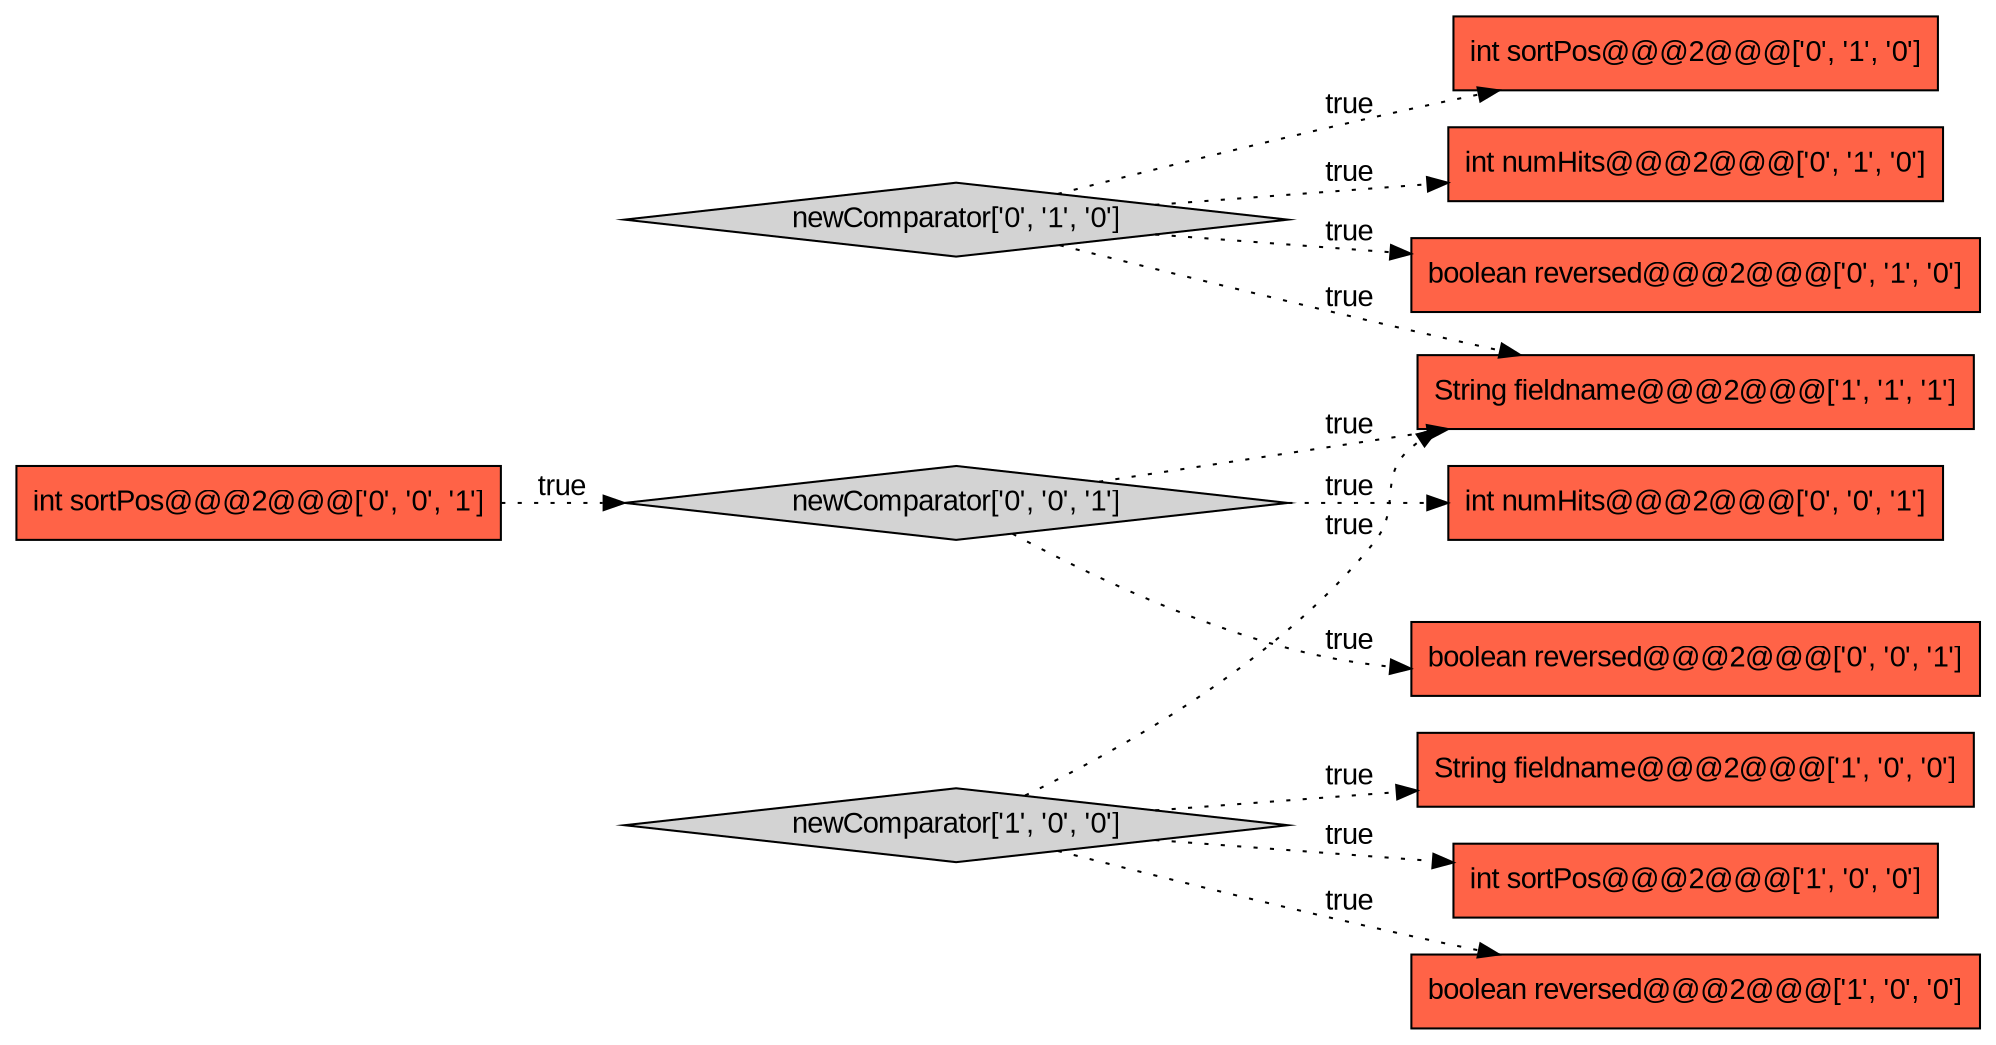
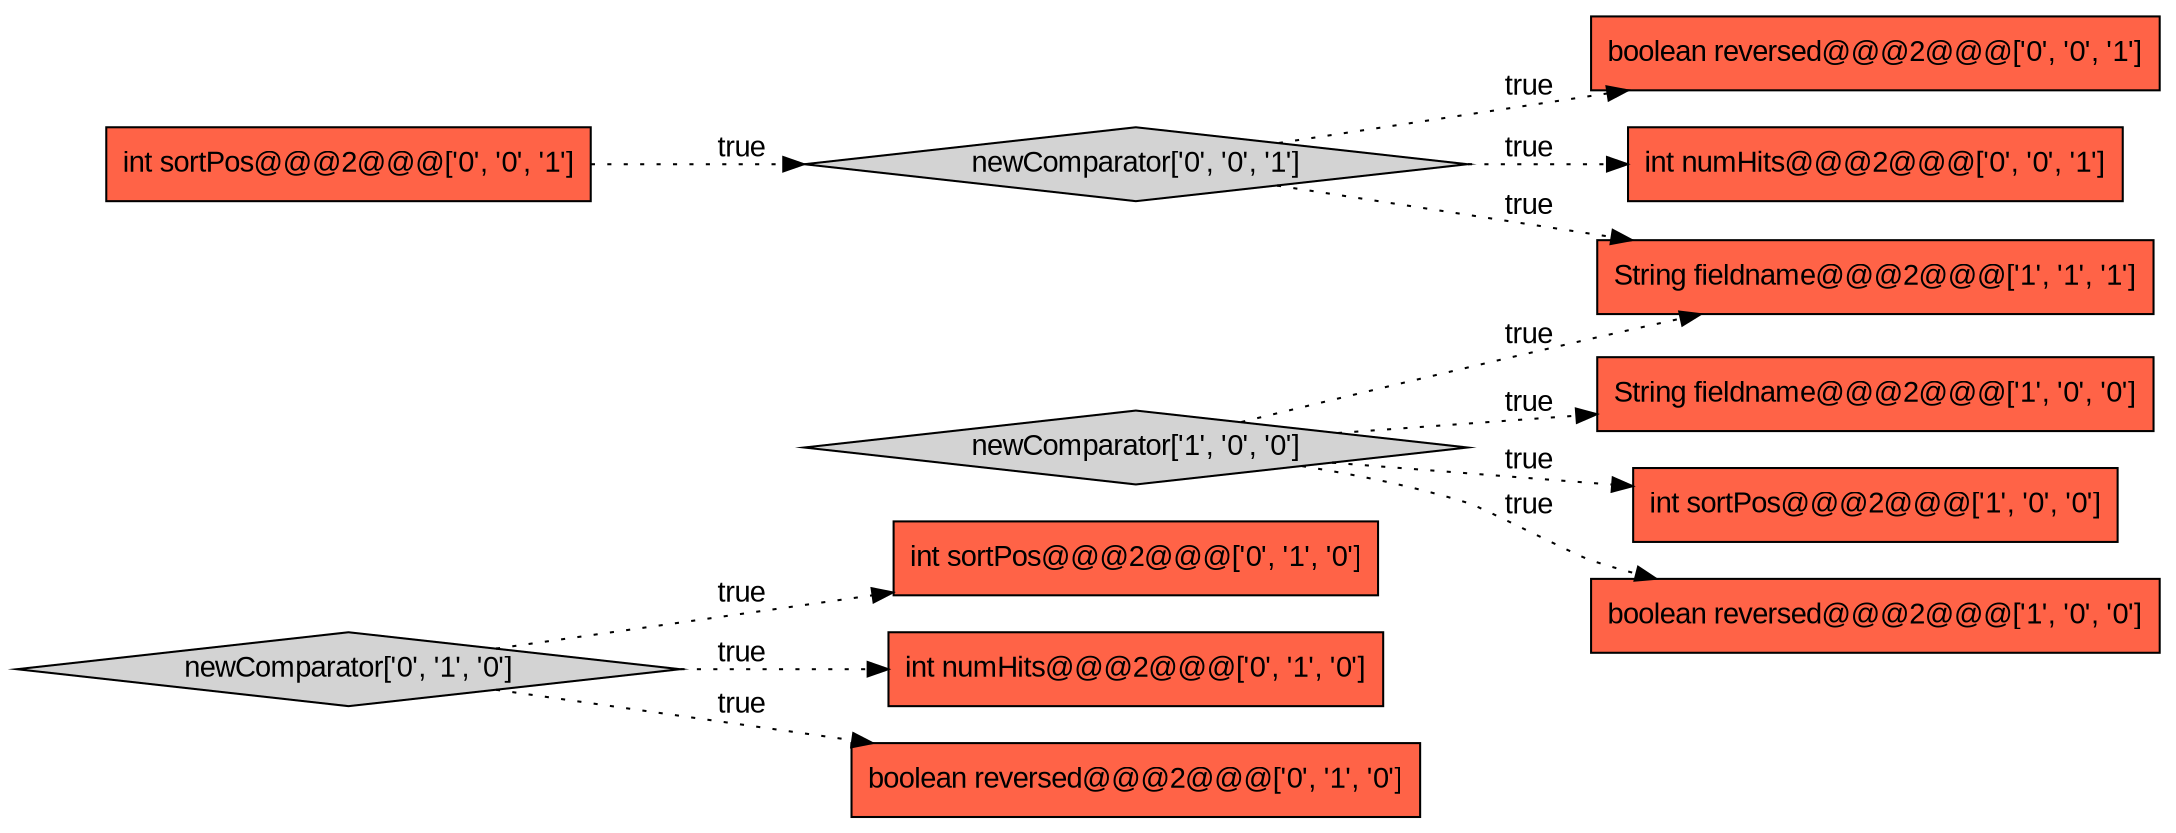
(1279, 299) -> none
